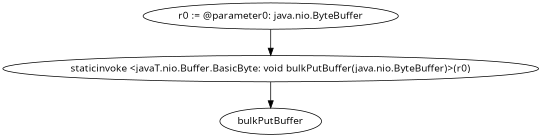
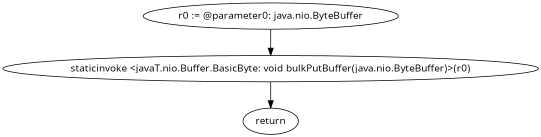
(271, 121) -> (271, 121)
